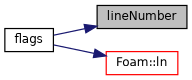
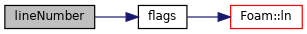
(69, 32) -> (110, 17)
